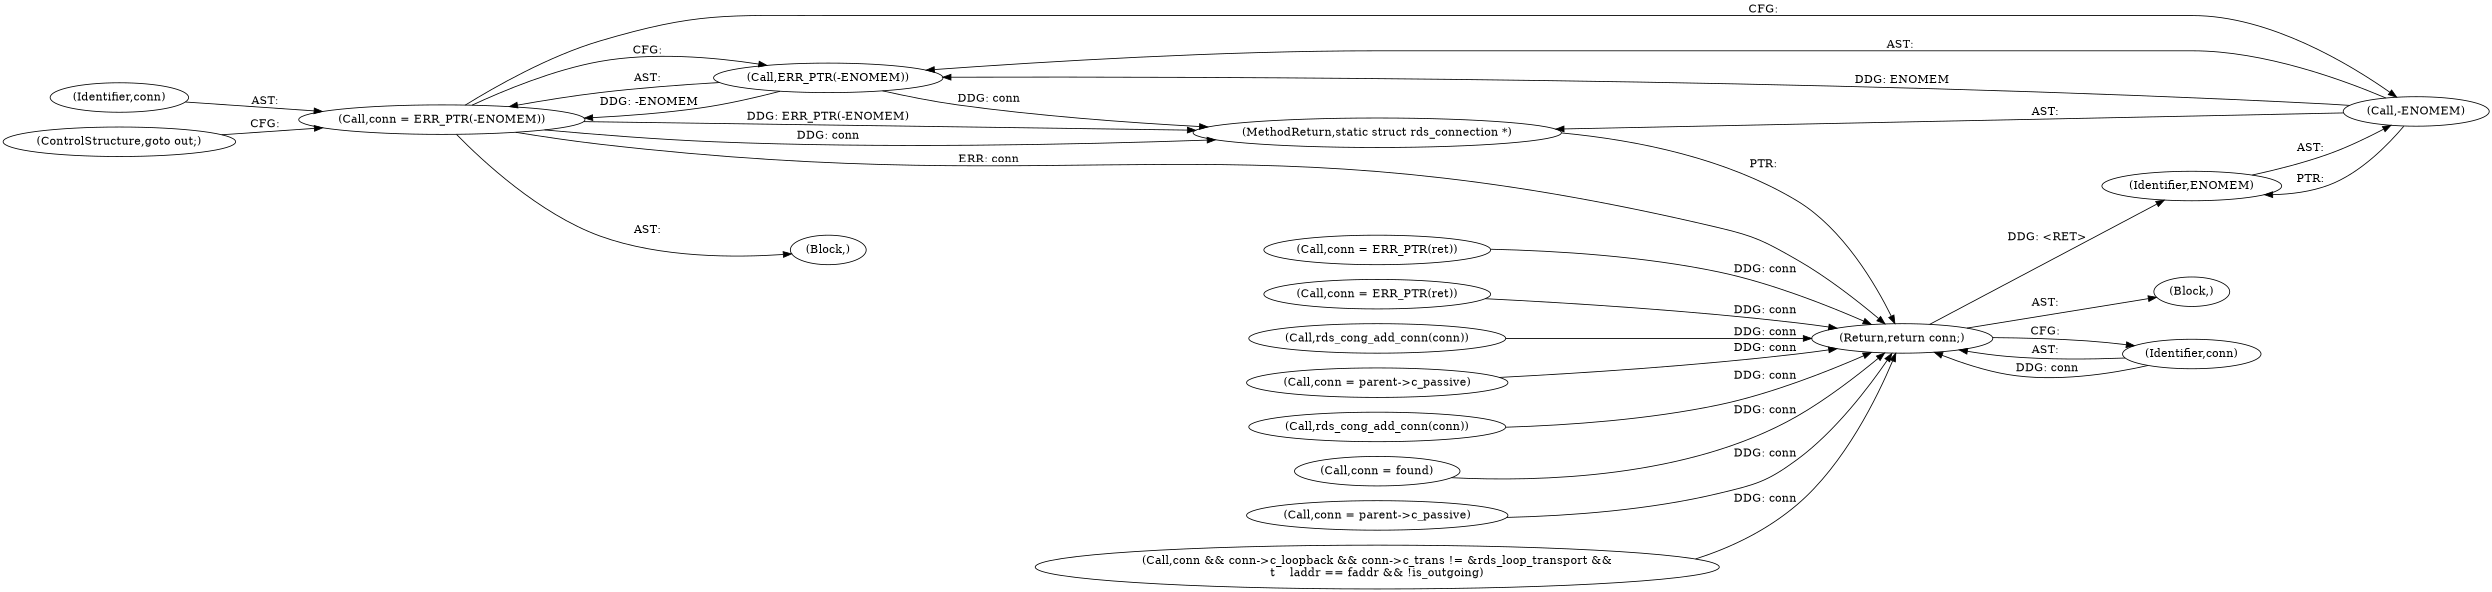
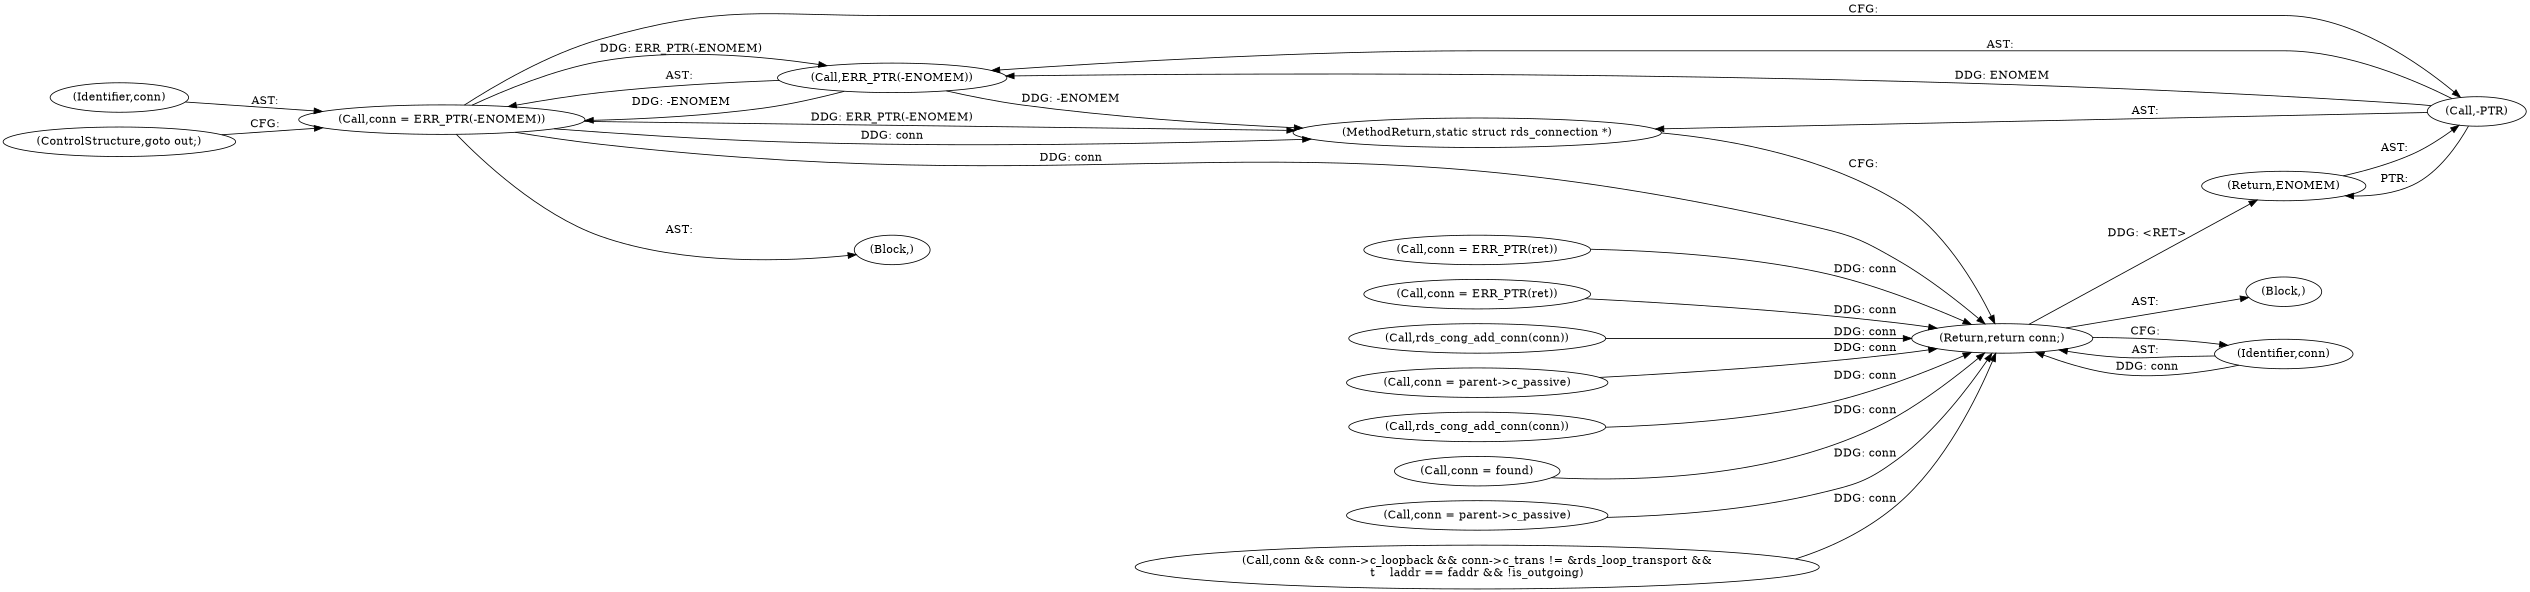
(649, 50) -> (681, 49)
(989, 99) -> (1071, 99)
(2416, 111) -> (2477, 111)
(989, 159) -> (1071, 158)
(1765, 164) -> (1865, 164)
(2192, 186) -> (2284, 186)
